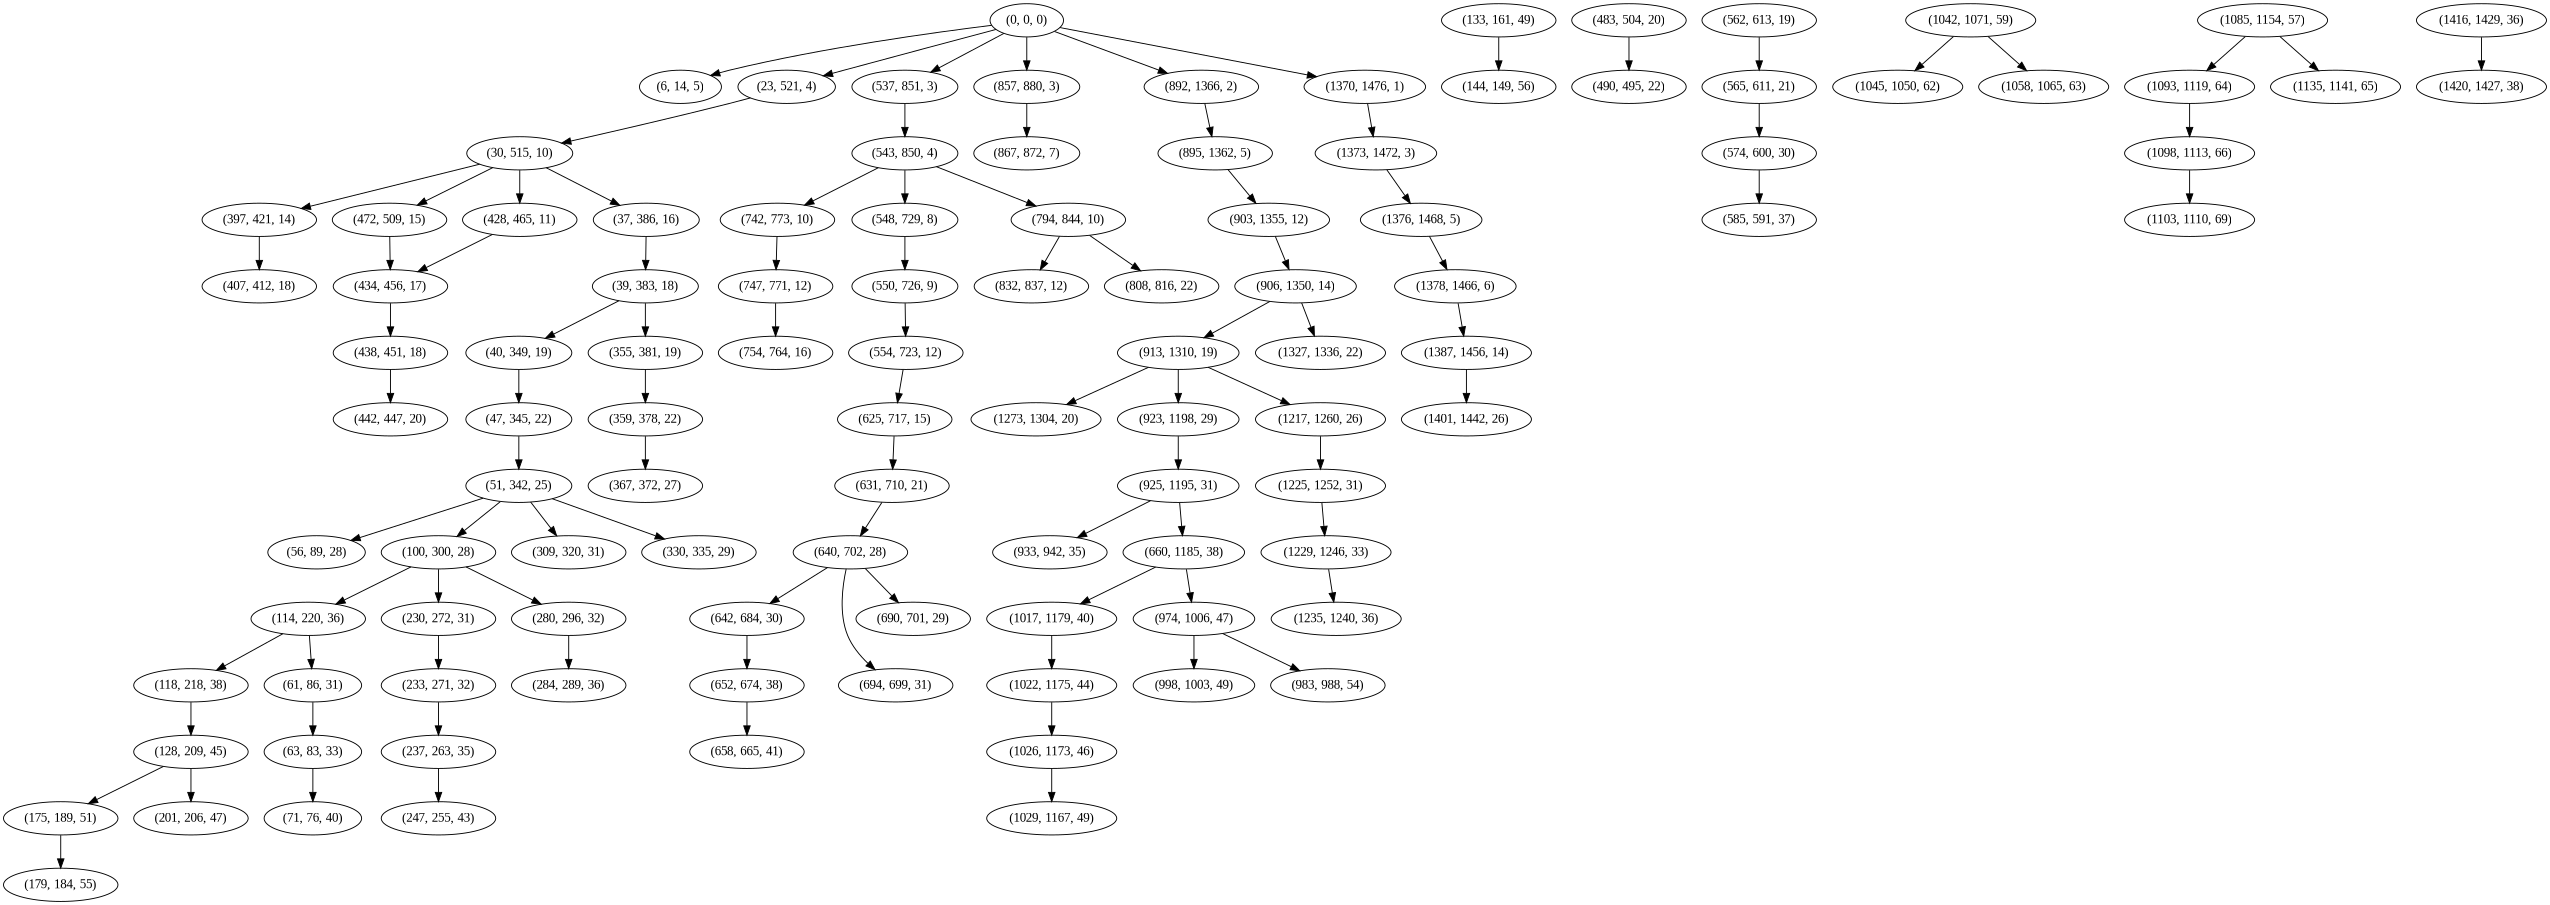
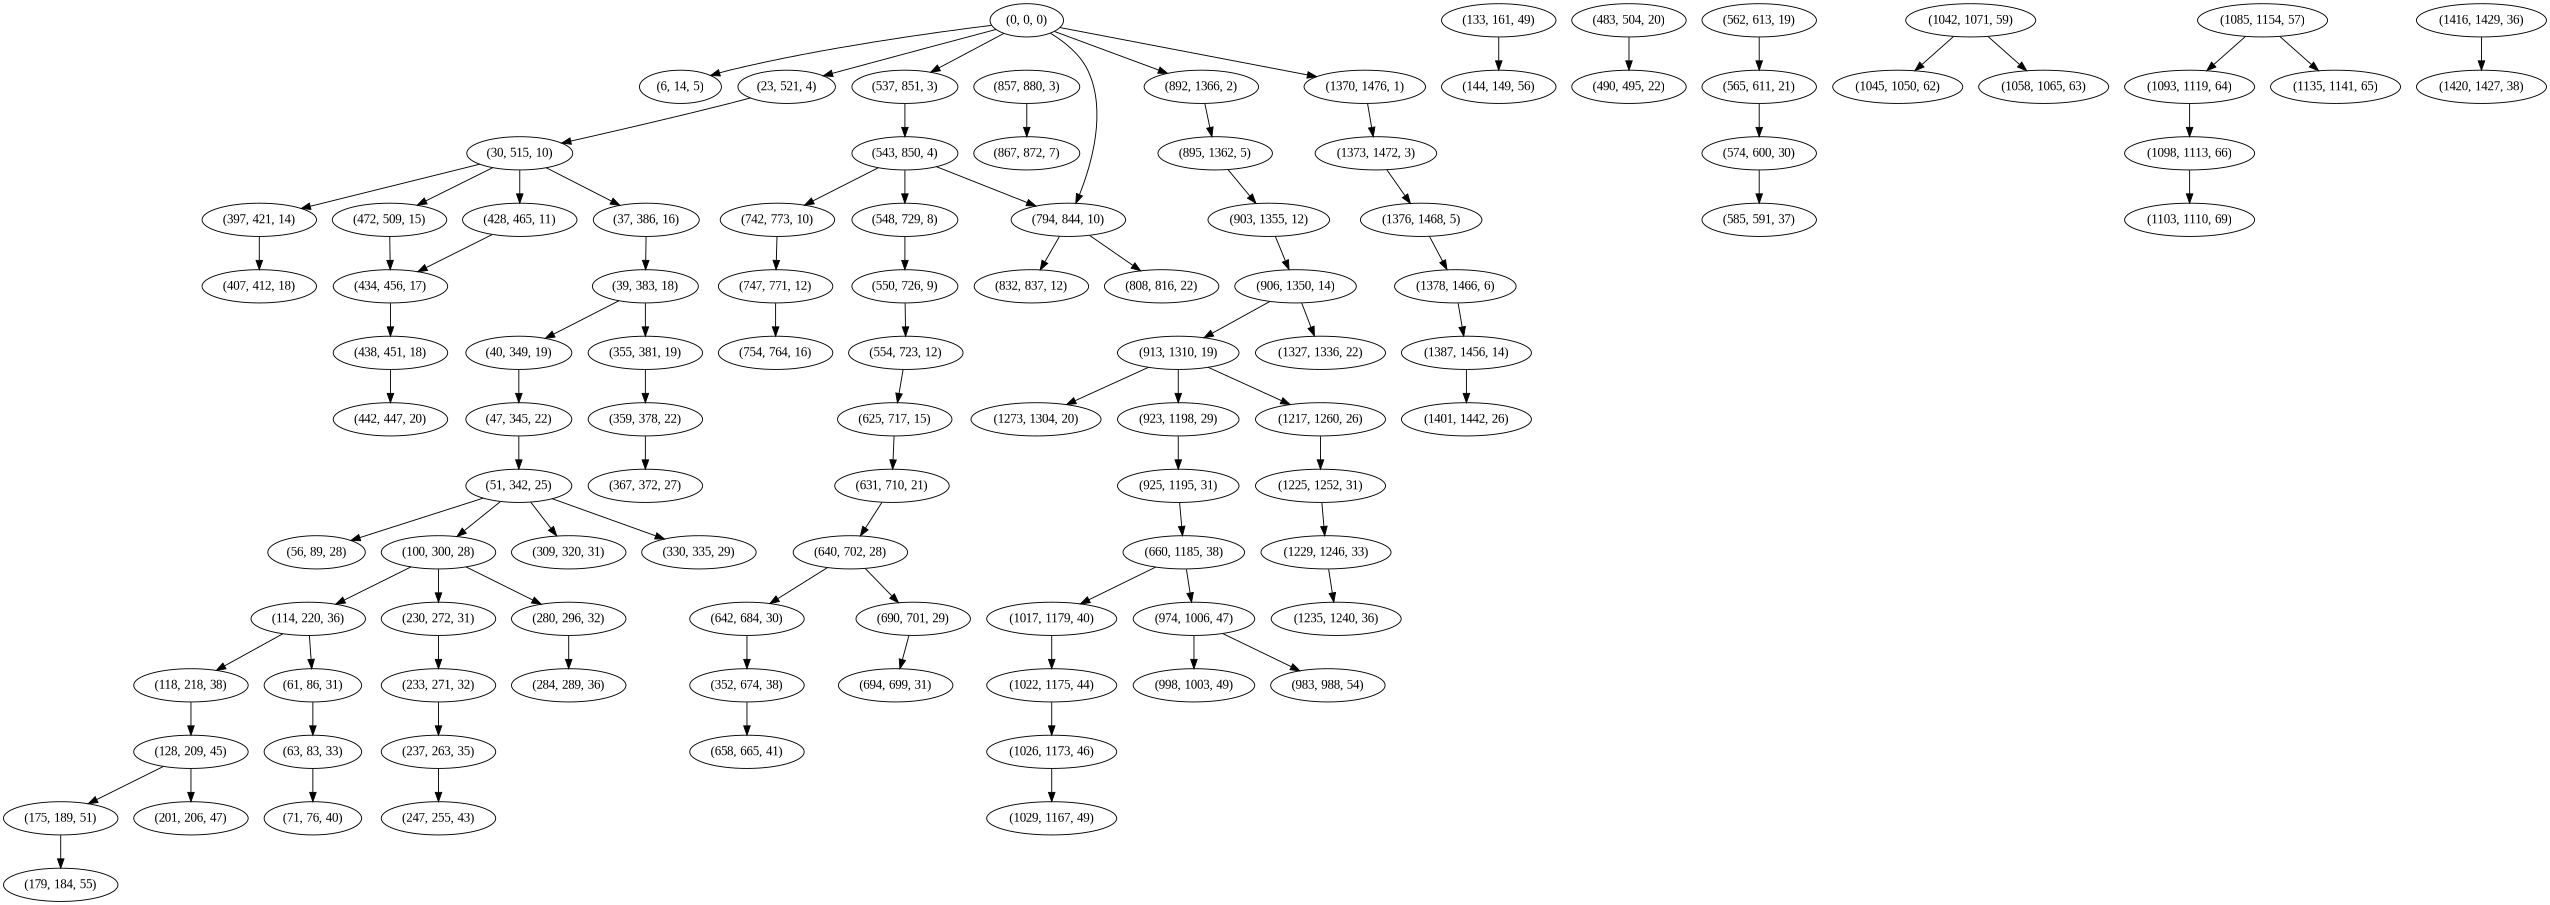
(1027, 49) -> (1096, 106)
(1050, 552) -> none
(843, 620) -> (906, 648)
(747, 685) -> (747, 685)
